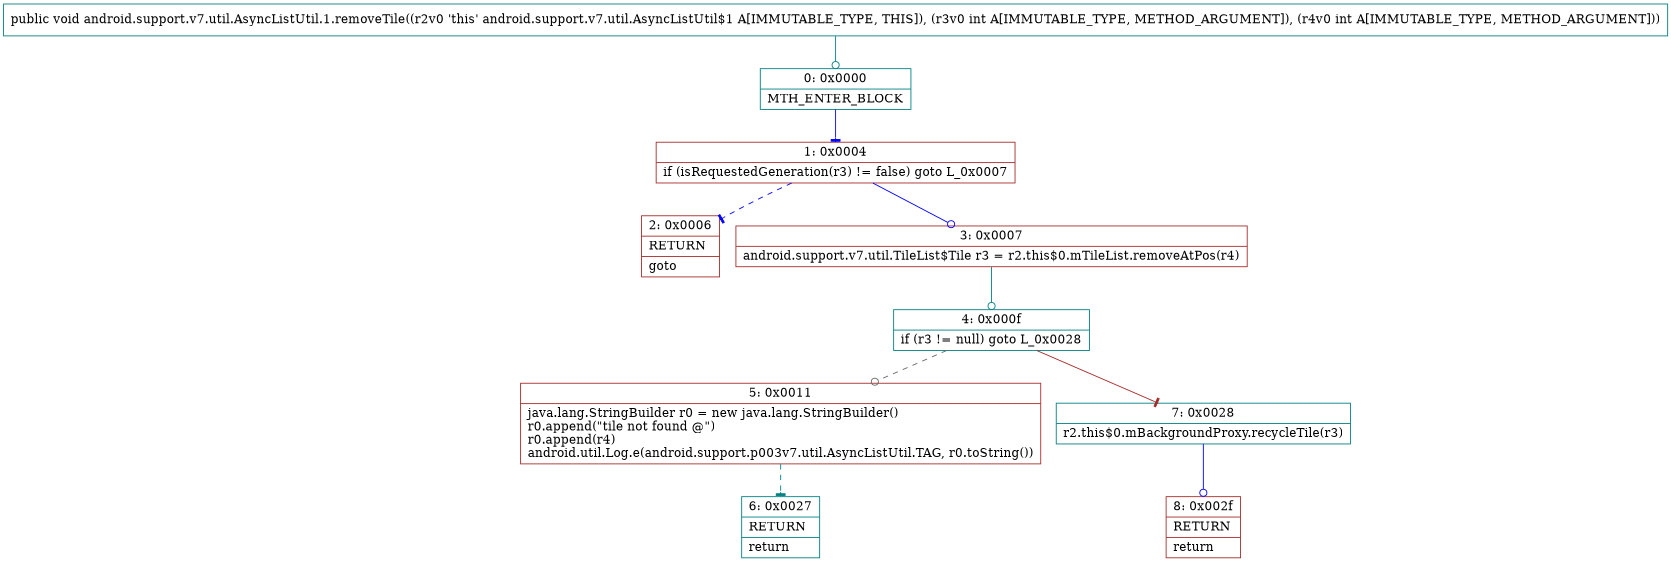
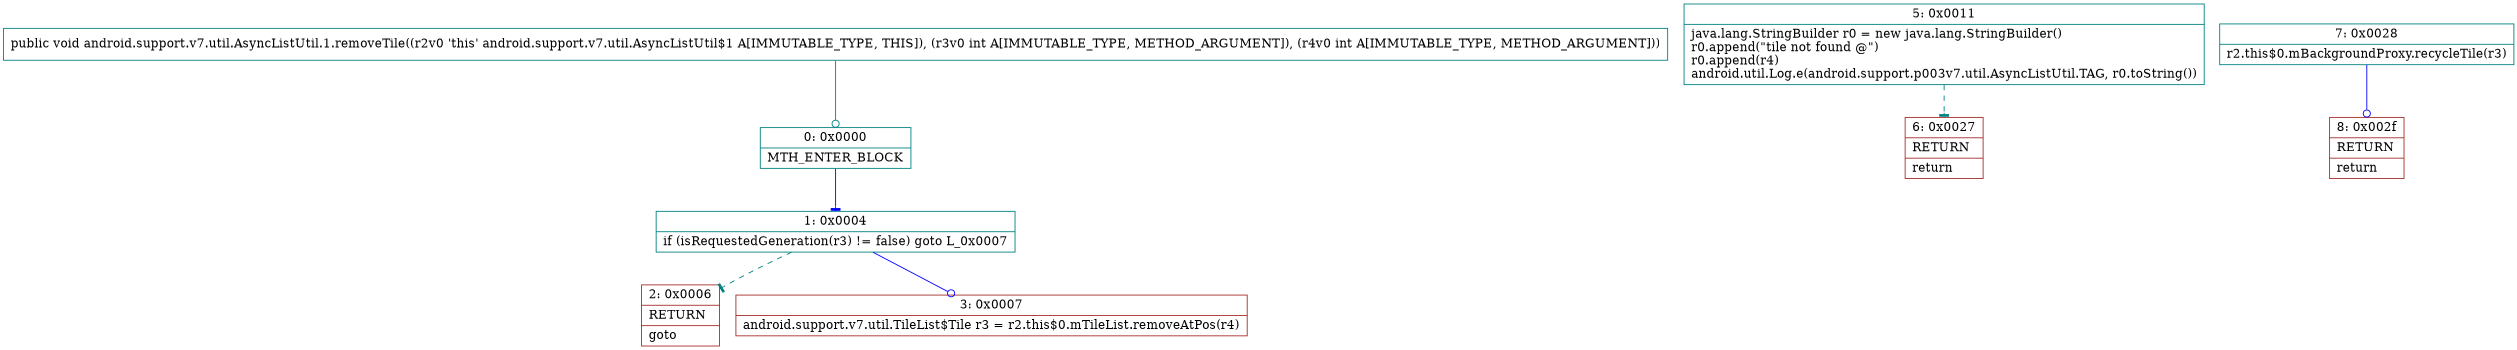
(836, 163) -> (836, 232)
(757, 200) -> (757, 269)
(992, 330) -> none
(781, 424) -> (1944, 44)
(781, 527) -> (1944, 148)
